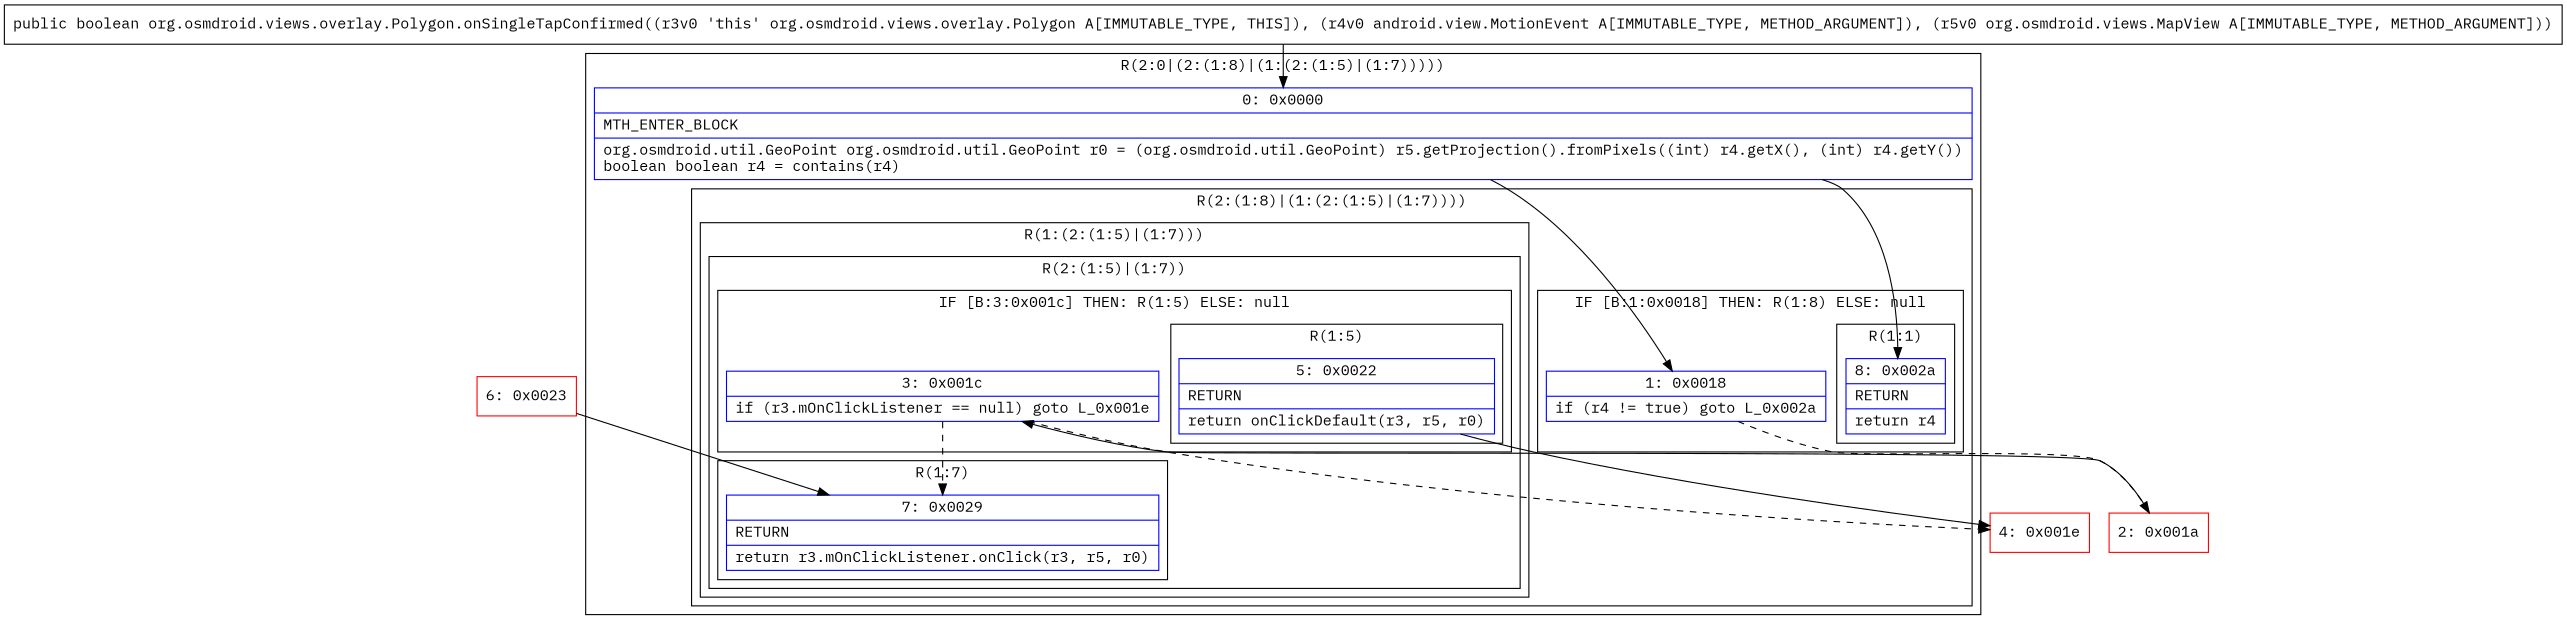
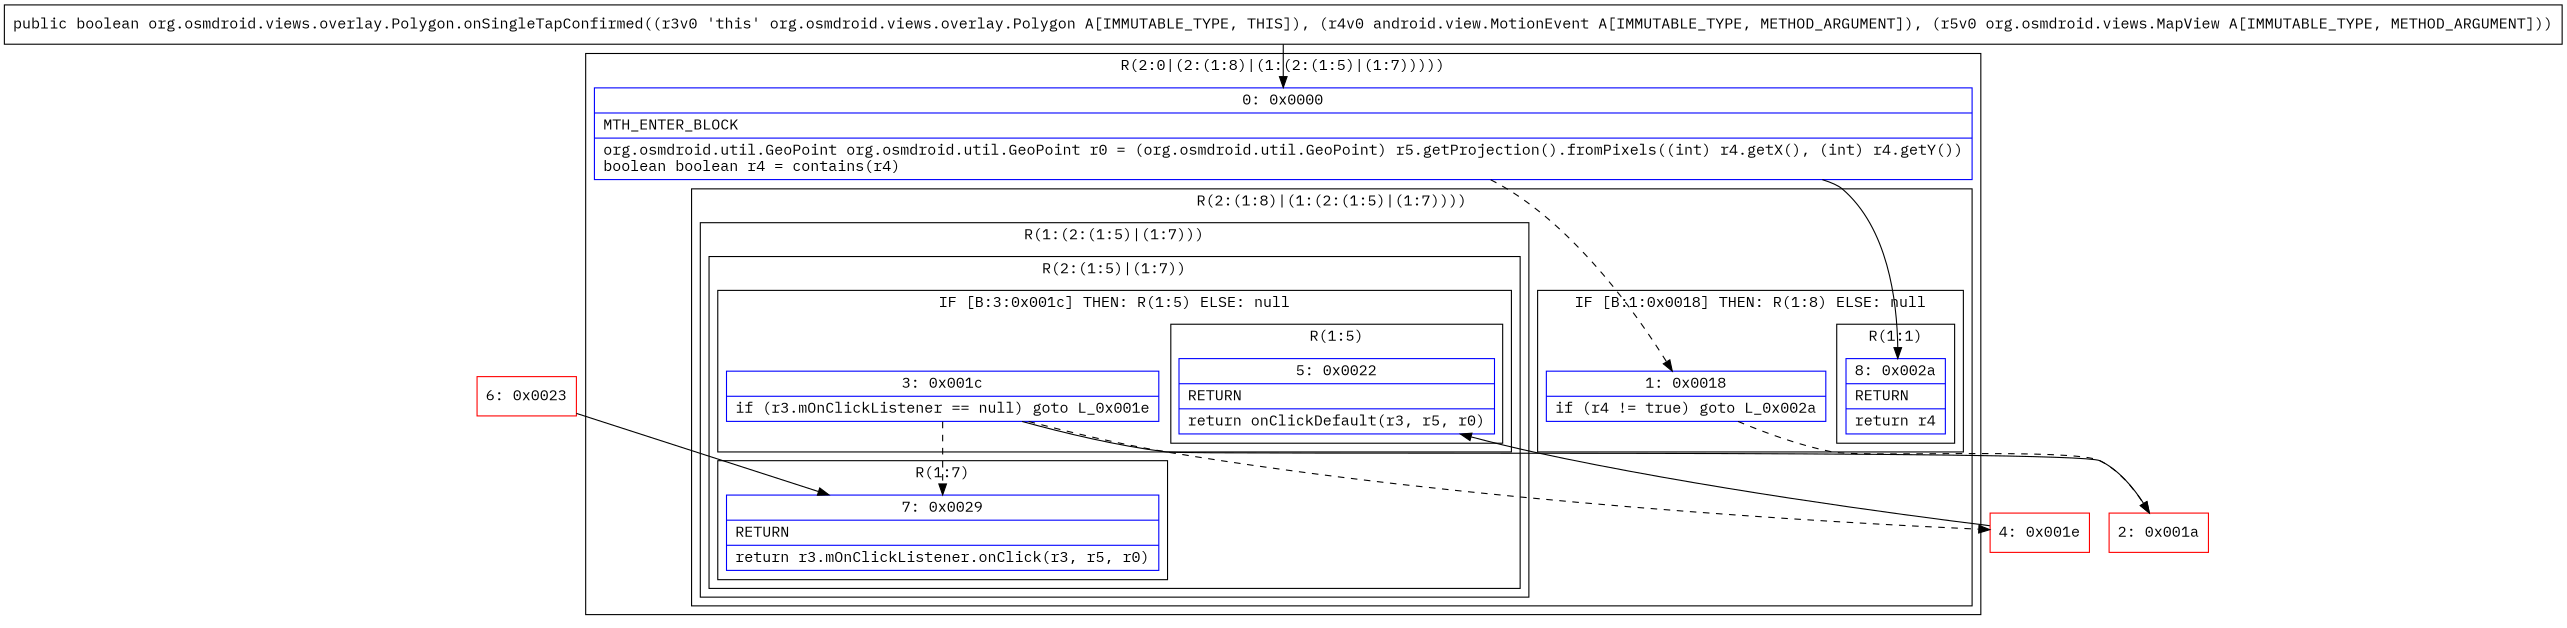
(1590, 260) -> (1590, 260)
(1601, 453) -> (1590, 453)
(1718, 487) -> (1729, 489)
